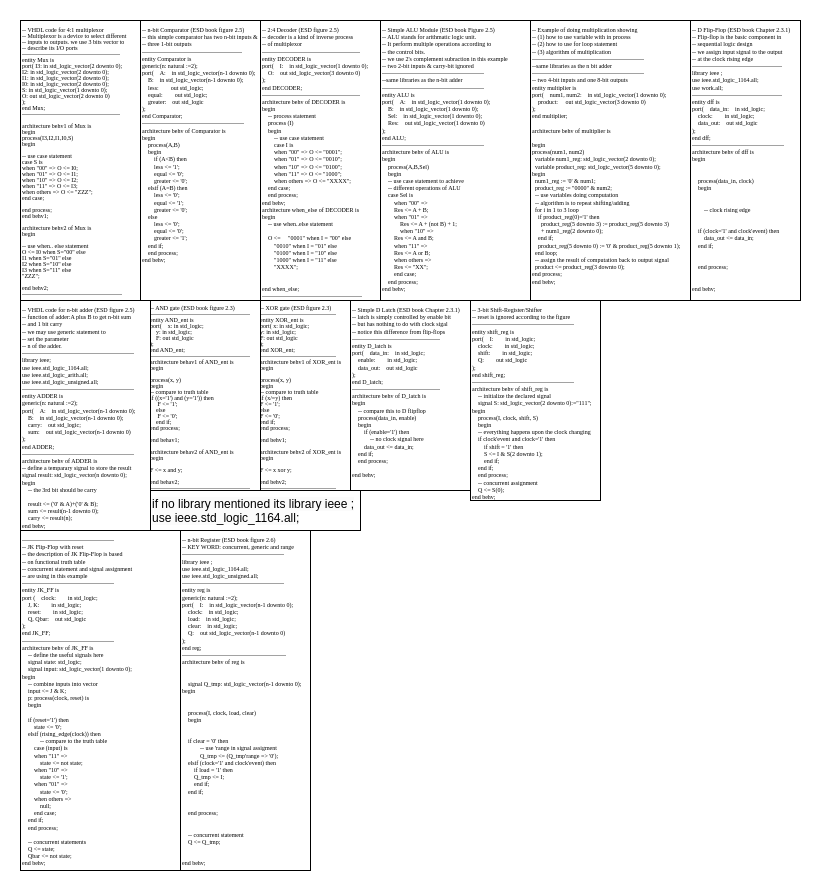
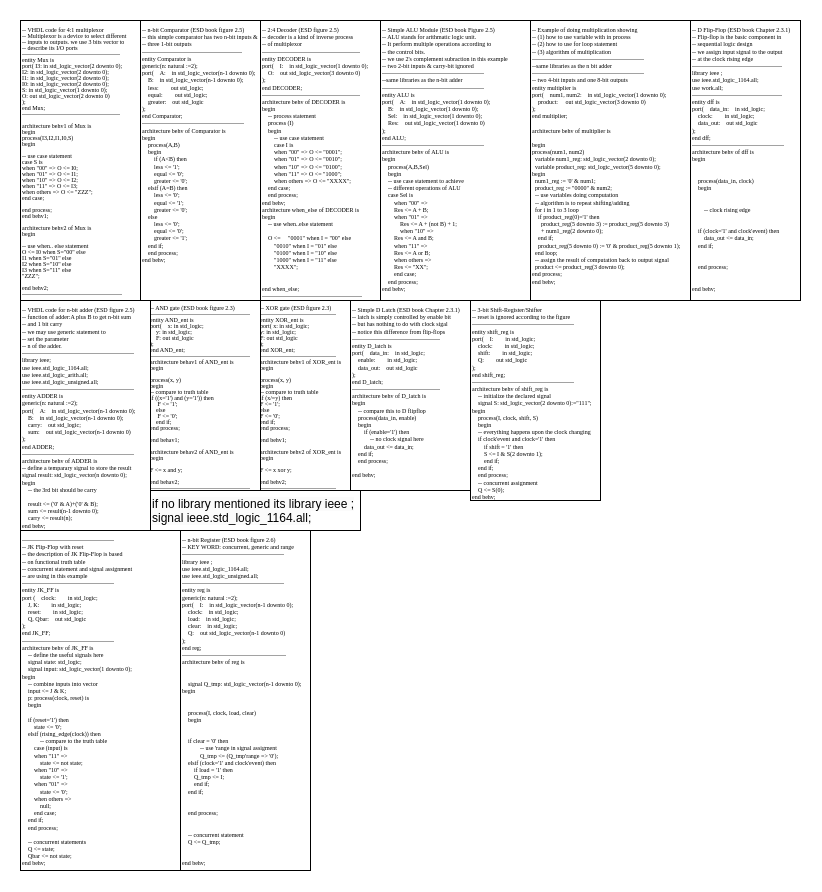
(257, 519) -> (257, 519)
